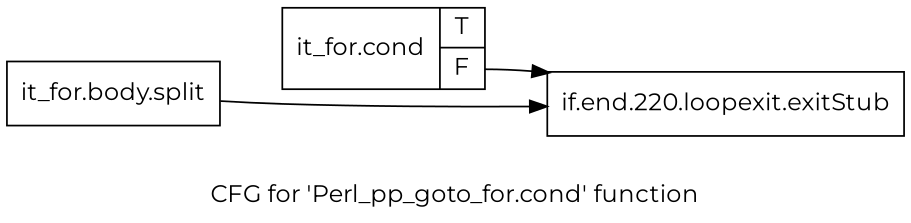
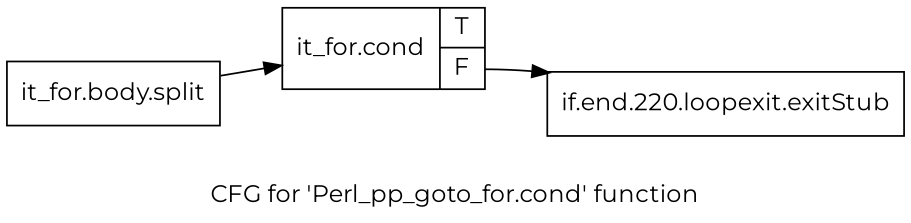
(375, 106) -> (242, 72)
